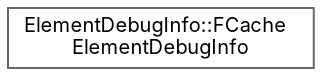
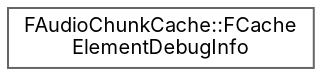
(161, 38) -> (161, 38)
